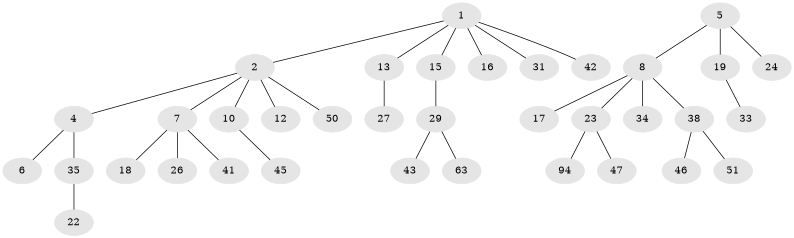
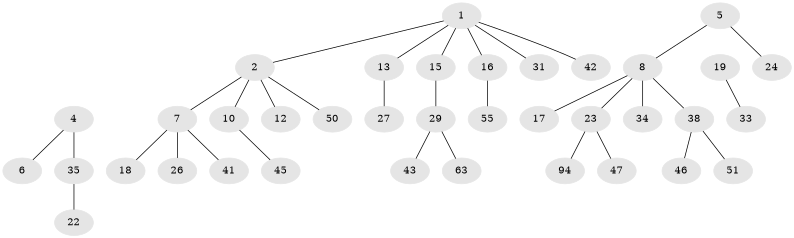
(720, 42) -> none
(164, 93) -> none
none -> (488, 119)
